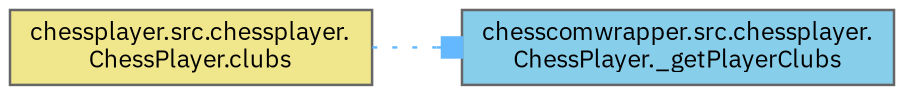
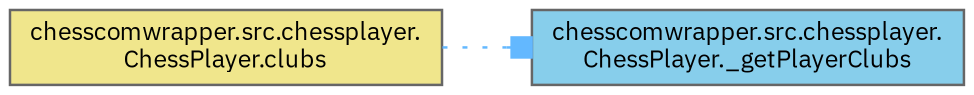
(191, 47) -> (226, 47)
